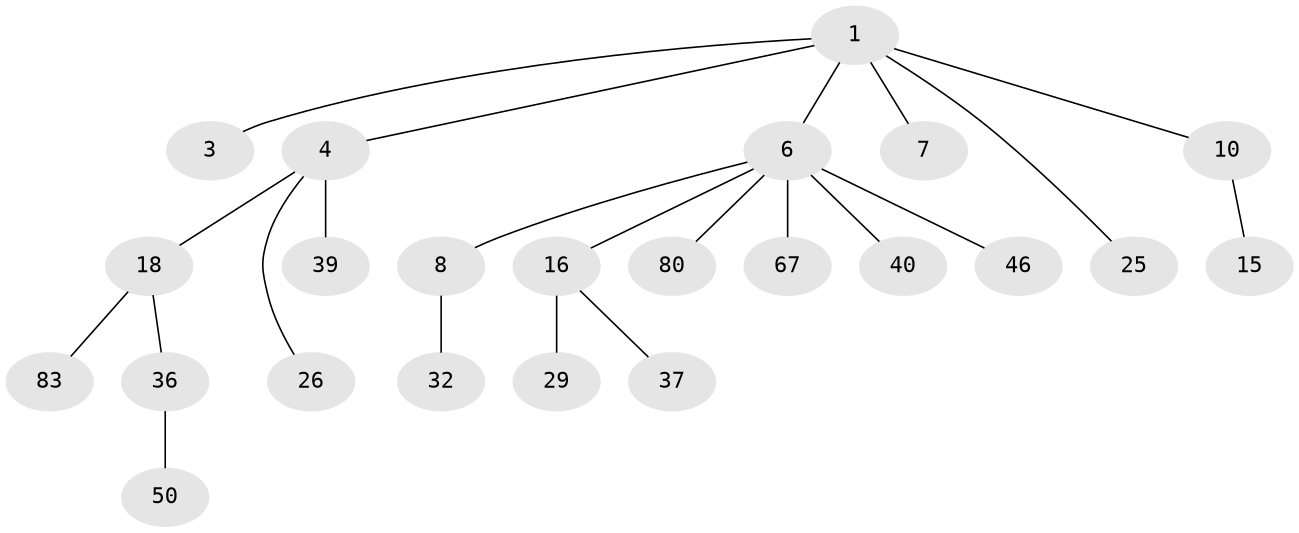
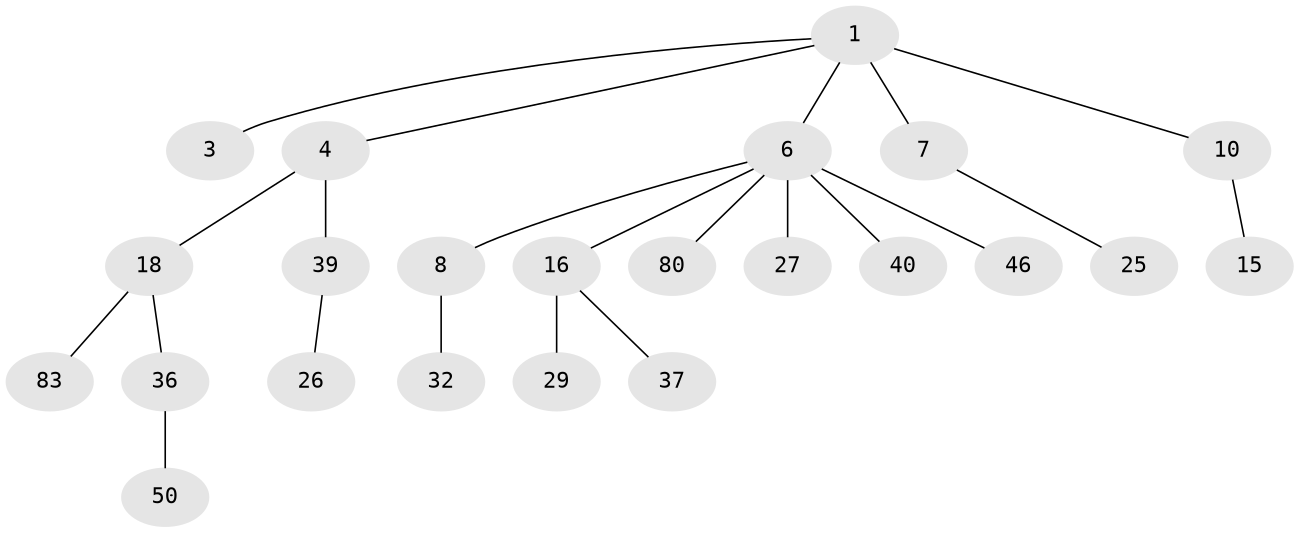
(1005, 141) -> (1029, 209)
(263, 263) -> (318, 324)
(788, 266) -> (788, 266)
